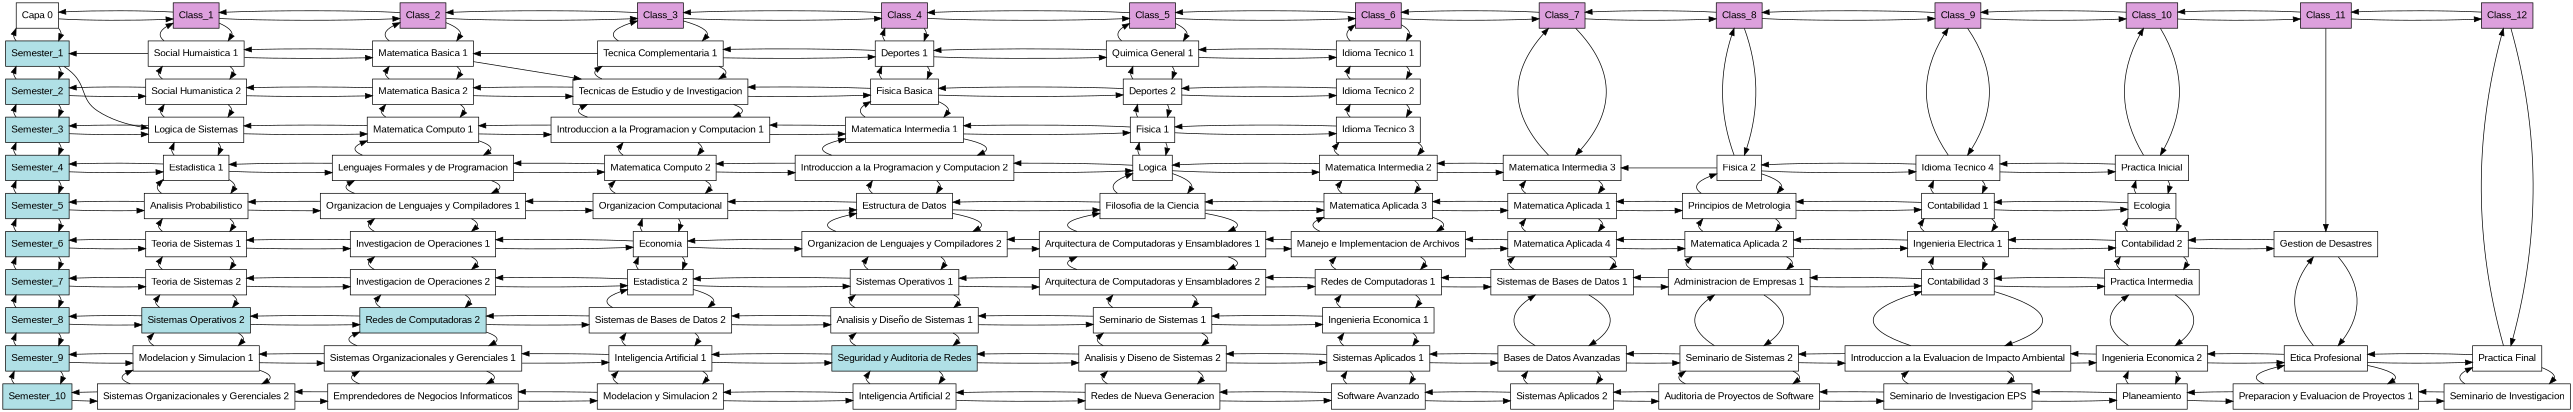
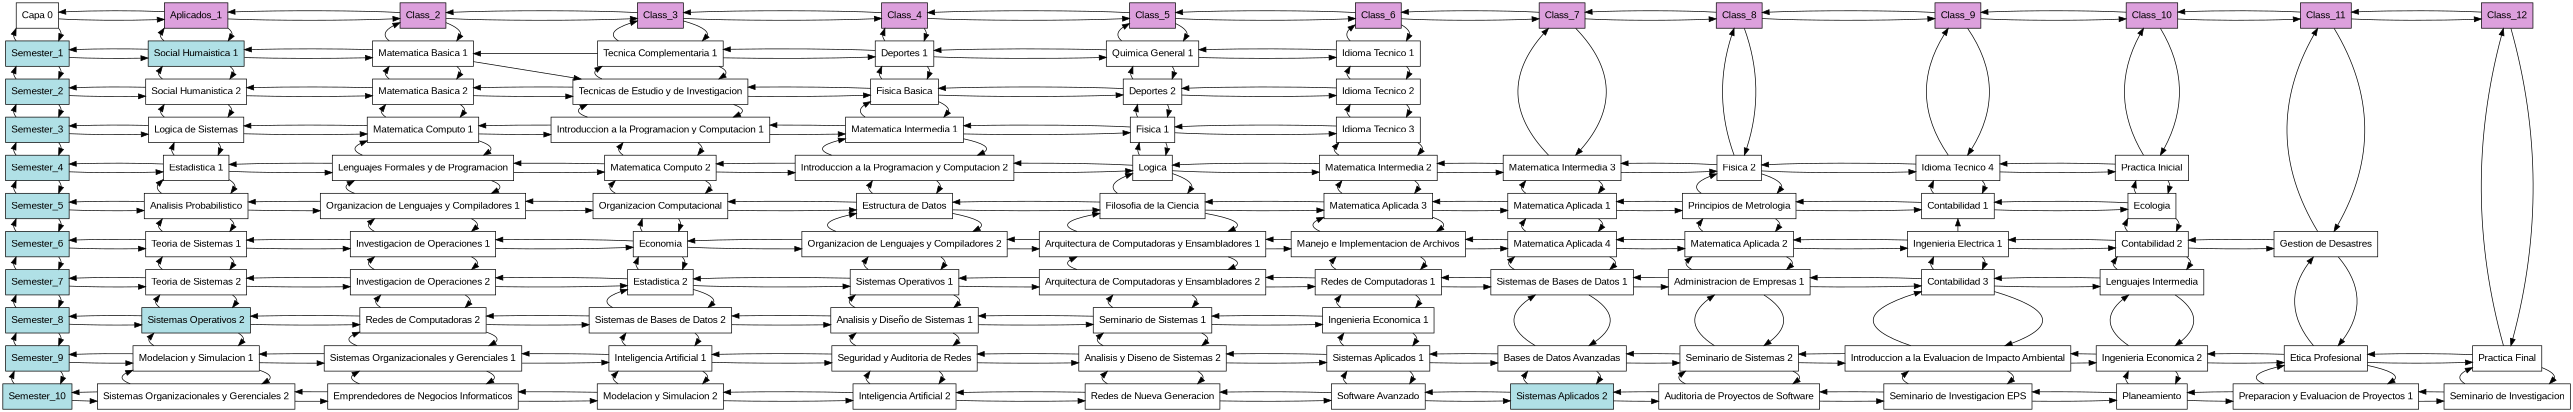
(196, 16) -> (196, 16)
(196, 54) -> (196, 54)
(94, 108) -> (105, 58)
none -> (2287, 133)
none -> (1665, 173)
(1995, 222) -> none
(2152, 282) -> (2152, 282)
(423, 320) -> (423, 320)
(905, 358) -> (905, 358)
(1562, 397) -> (1562, 397)
